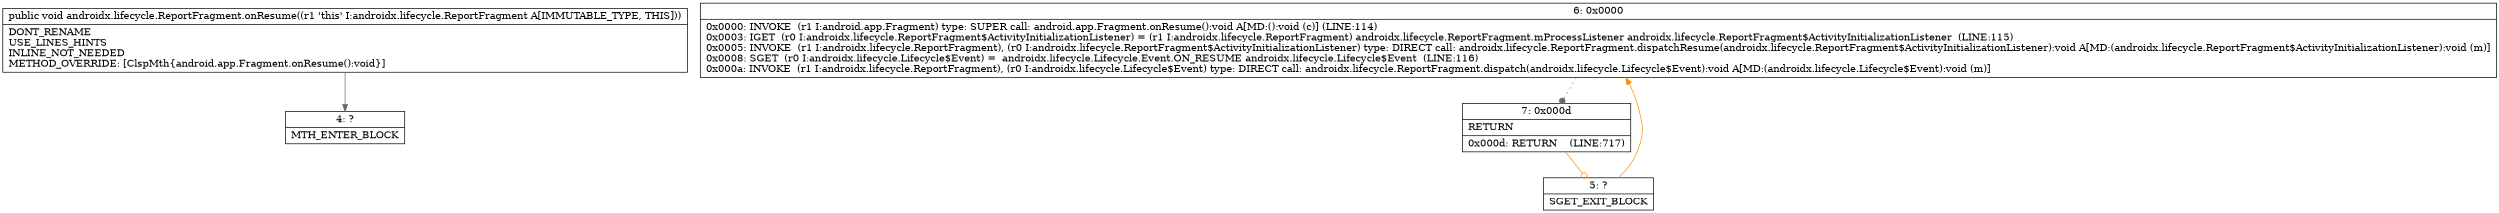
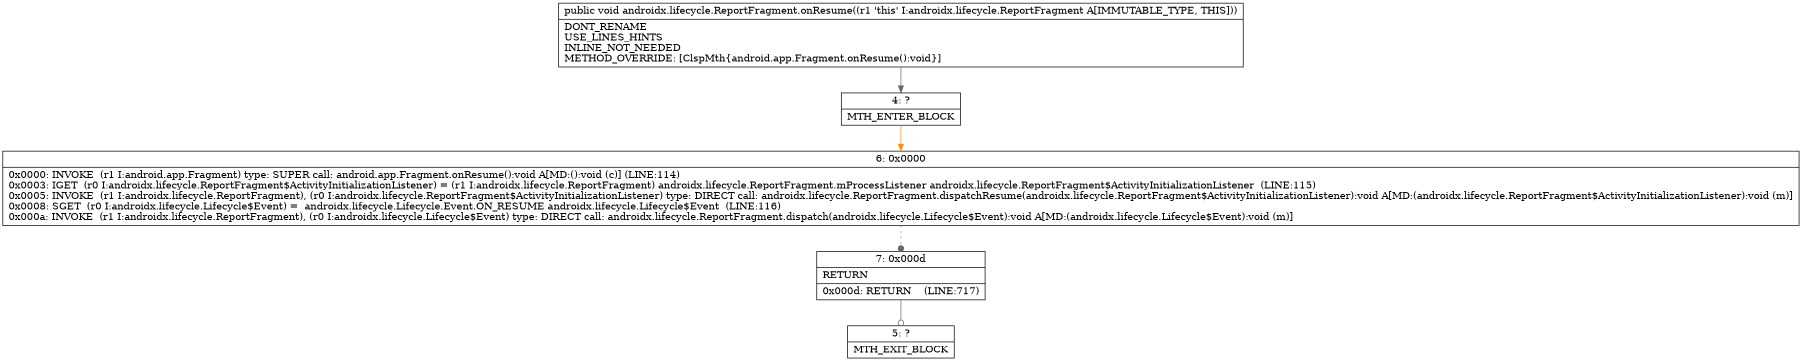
(1642, 133) -> (901, 135)
(1574, 163) -> (901, 310)
(1598, 202) -> (901, 350)
